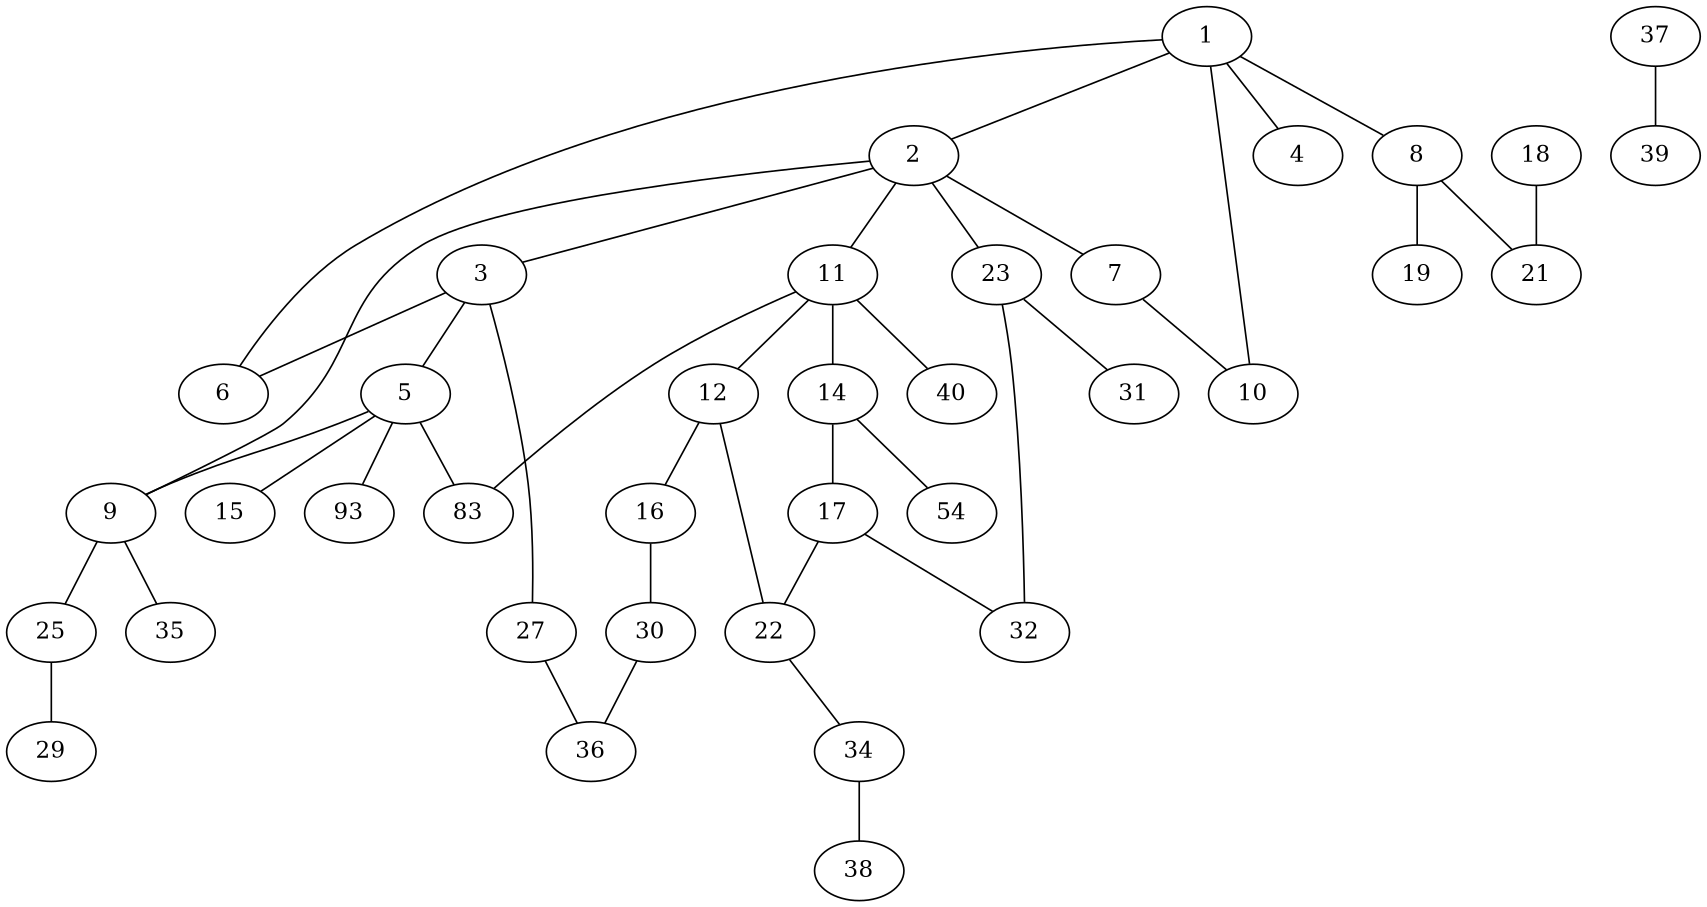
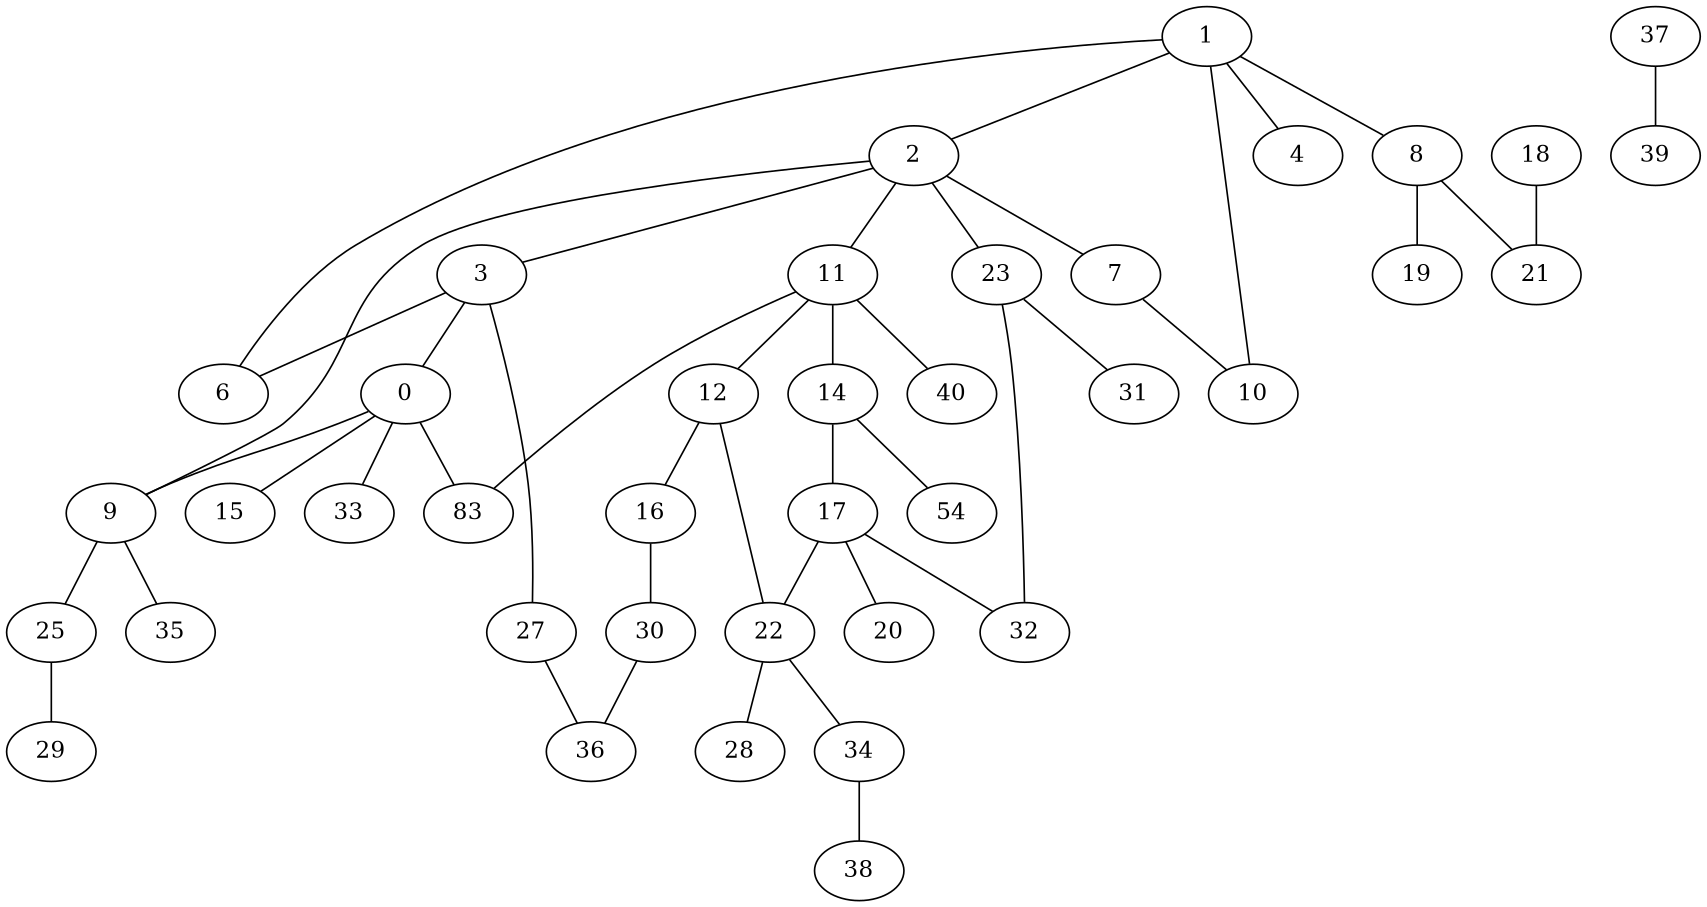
(406, 394) -> (406, 394)
(349, 513) -> (349, 513)
none -> (889, 632)
none -> (740, 752)
